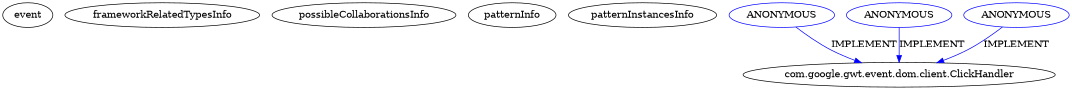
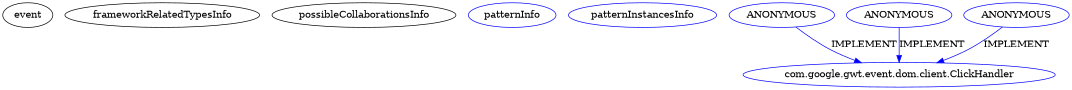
(512, 15) -> (512, 15)
(643, 15) -> (643, 15)
(899, 75) -> (899, 75)
